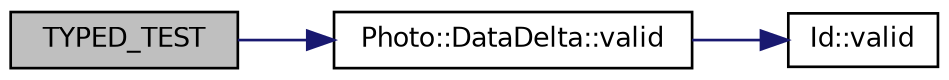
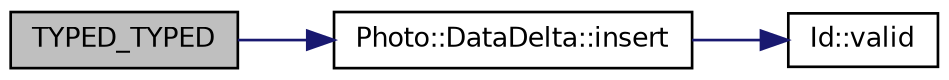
(124, 40) -> (124, 40)
(513, 40) -> (513, 40)
